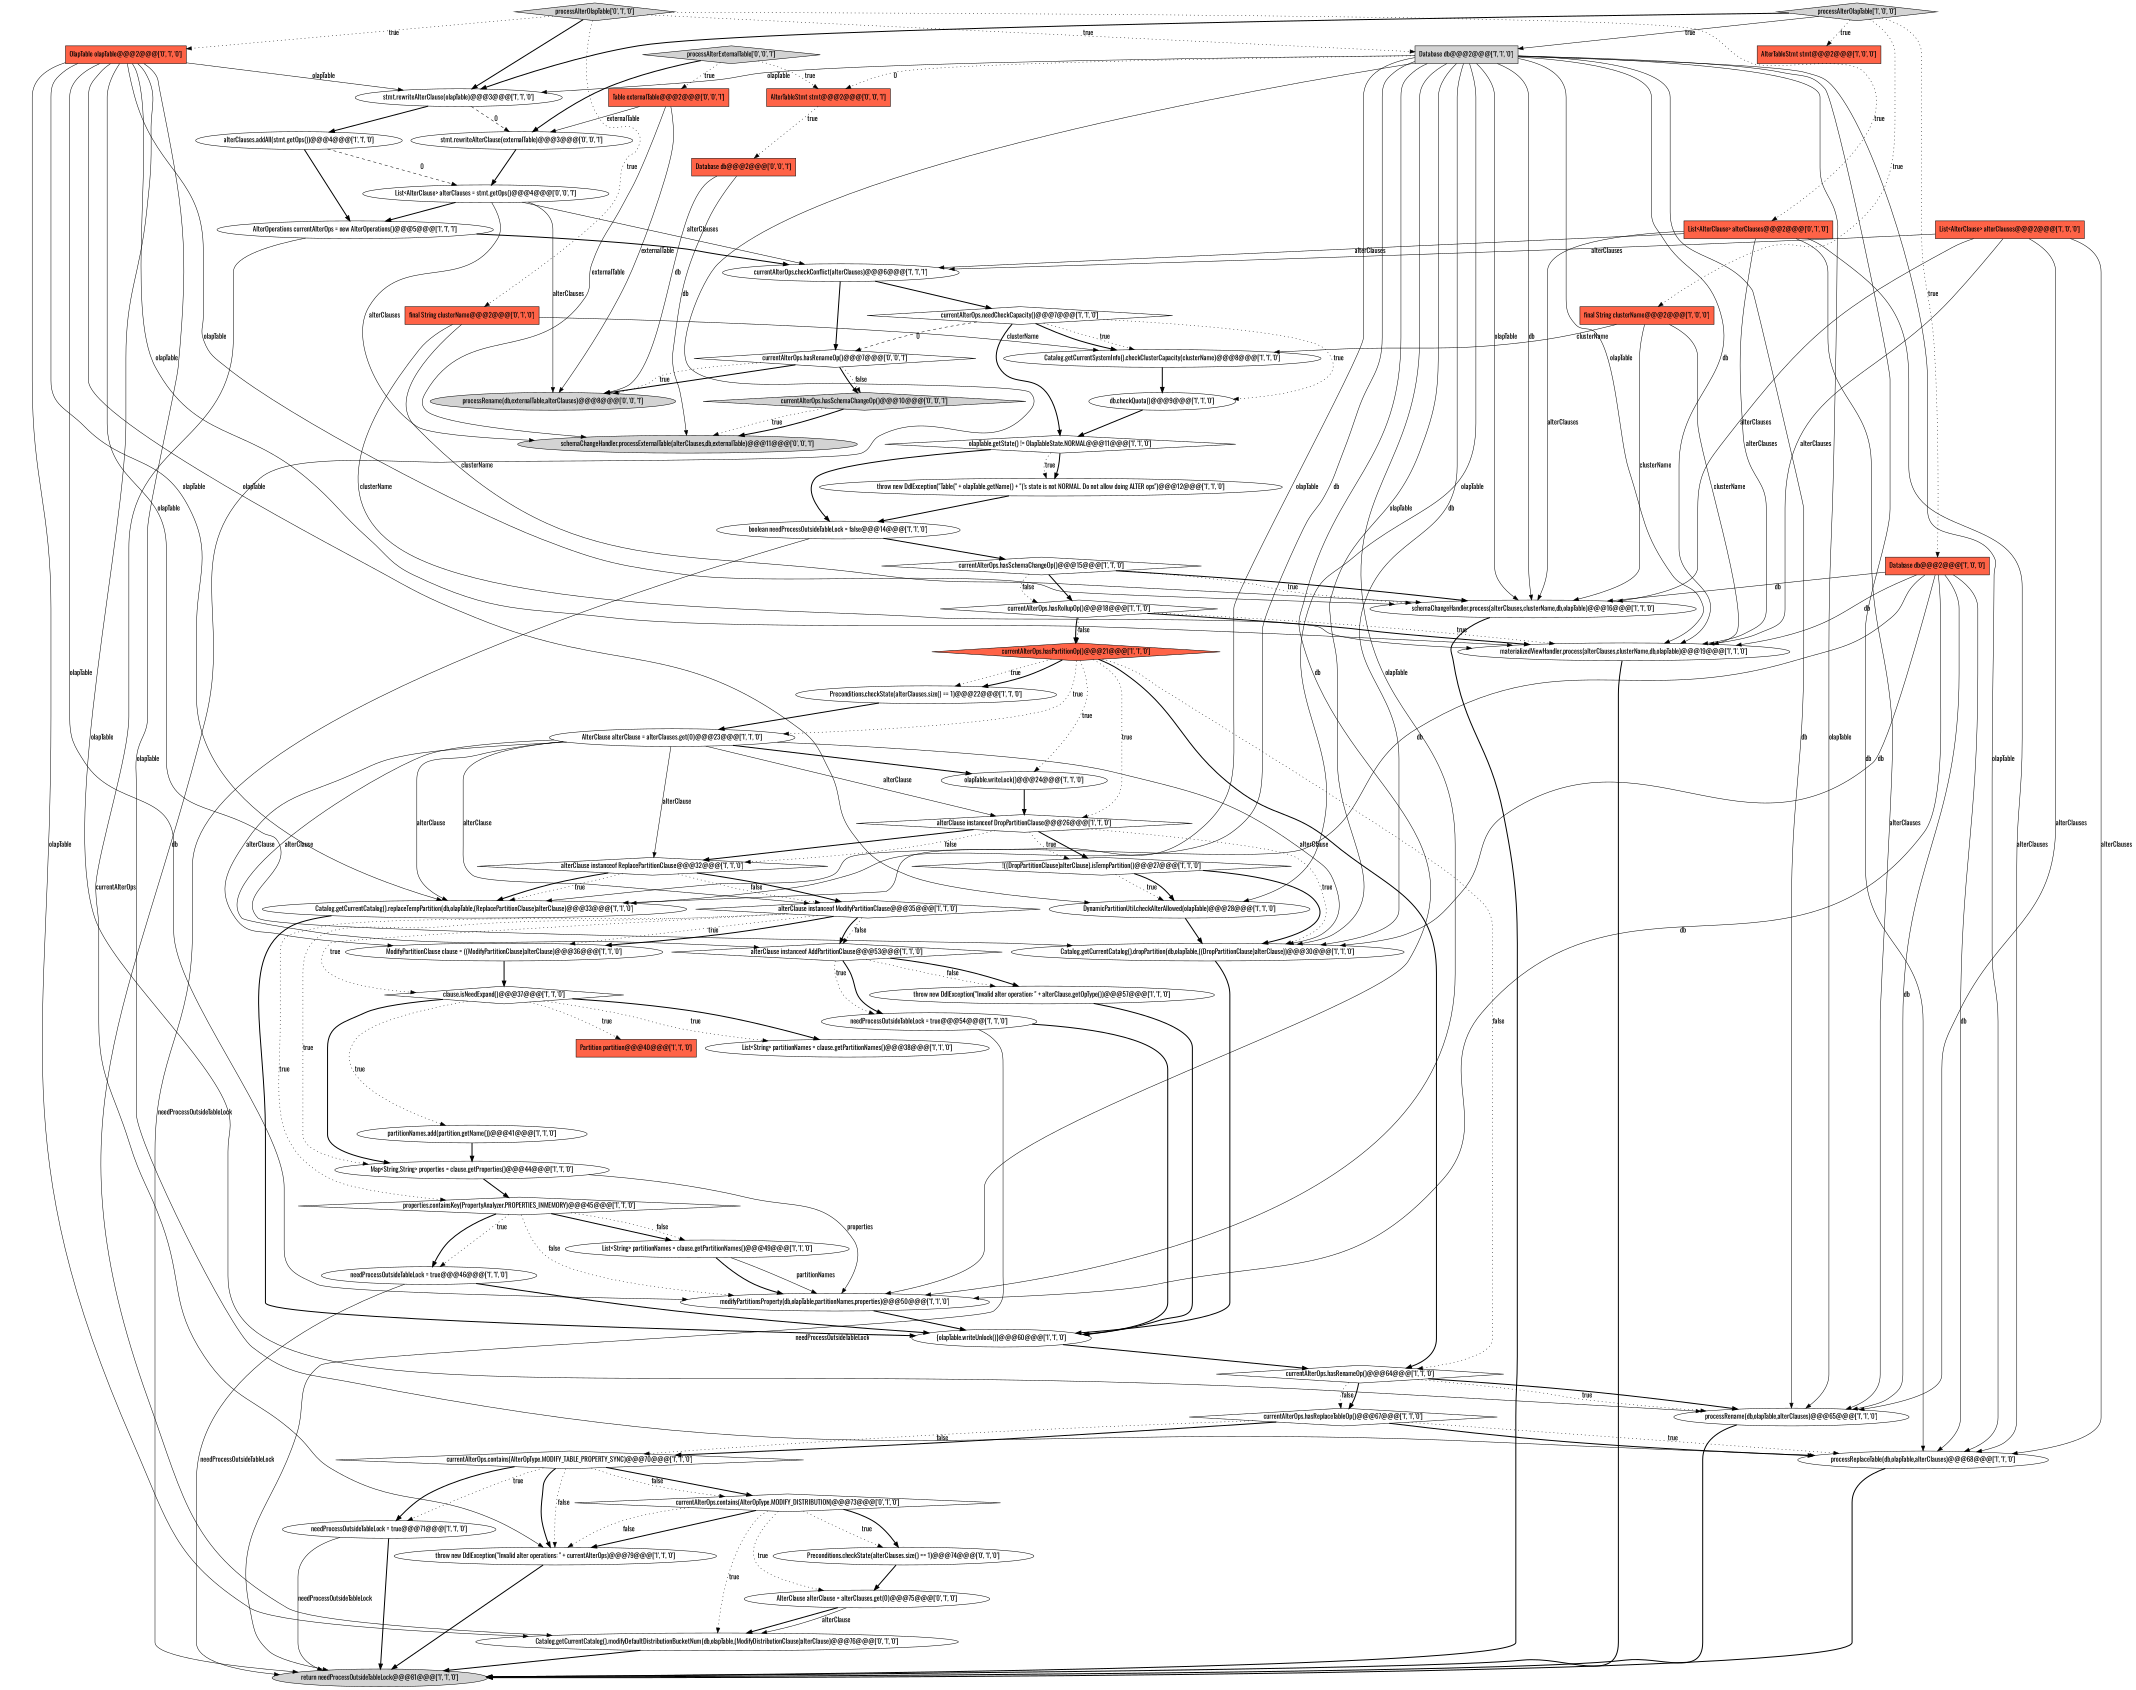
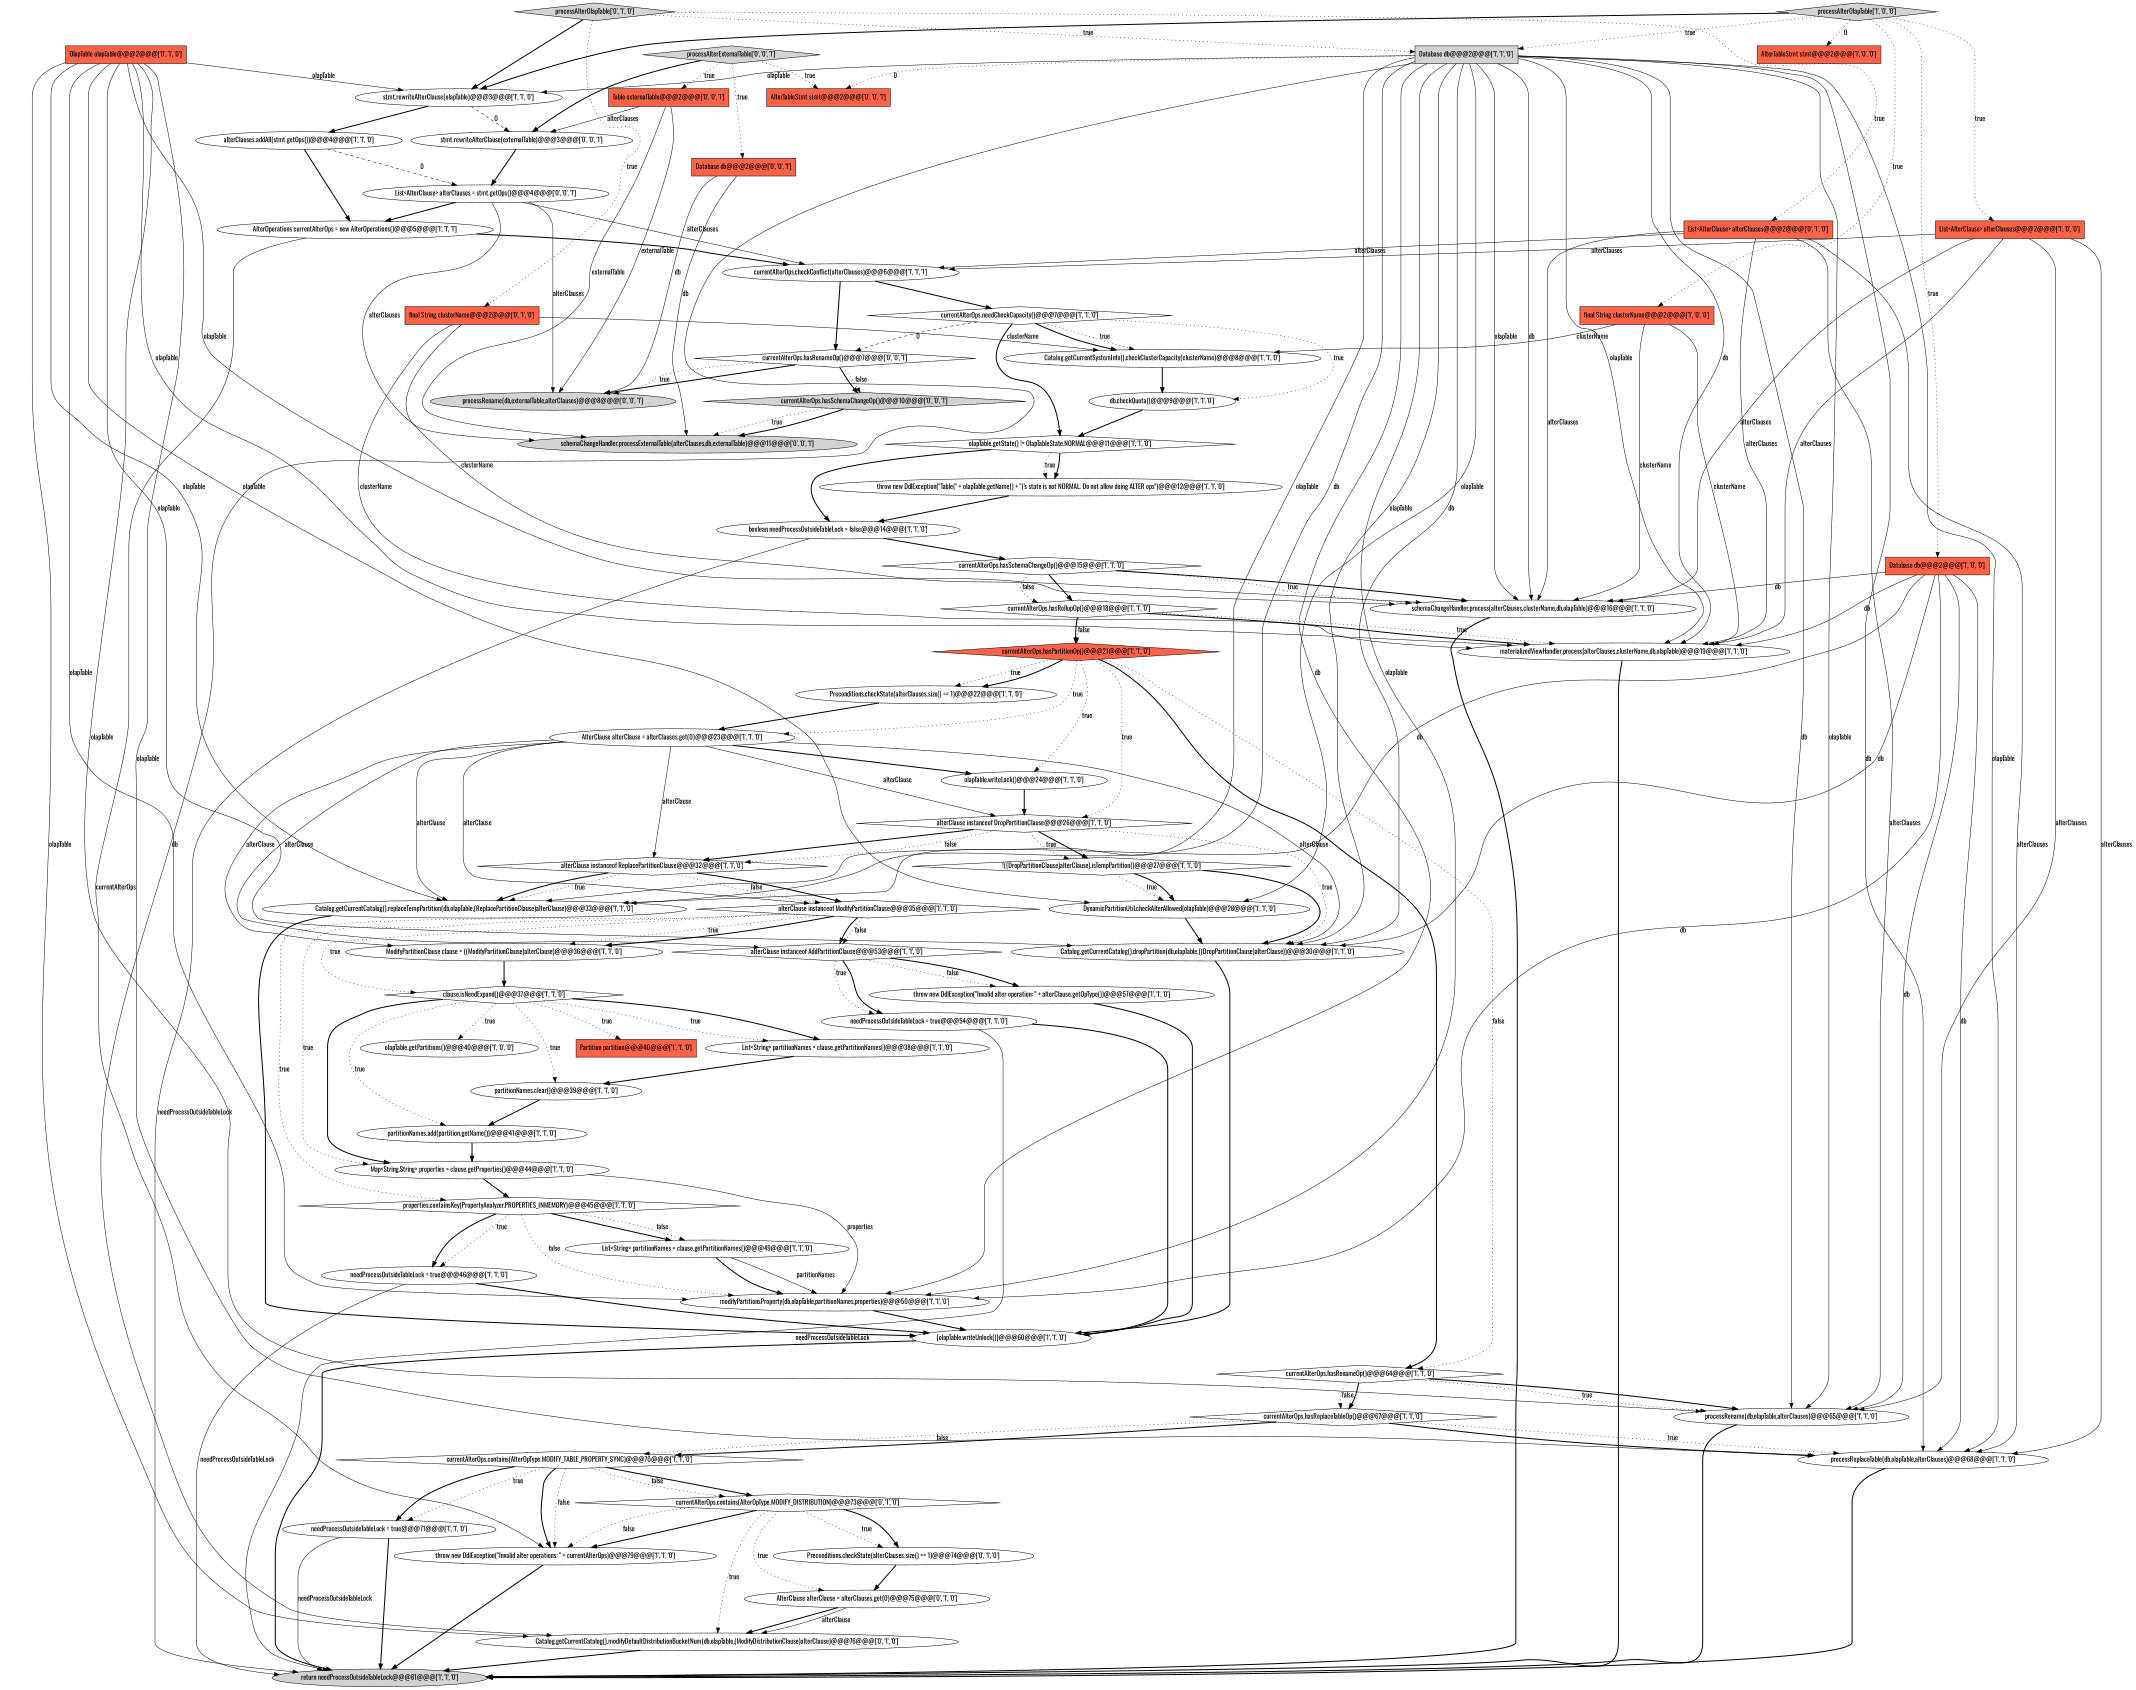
(372, 32) -> none
(1671, 32) -> (1671, 32)
(1846, 33) -> (1846, 33)
none -> (1975, 90)
(623, 119) -> (623, 119)
(788, 131) -> (737, 108)
none -> (449, 1048)
none -> (556, 1091)
(1183, 1356) -> (448, 1359)
